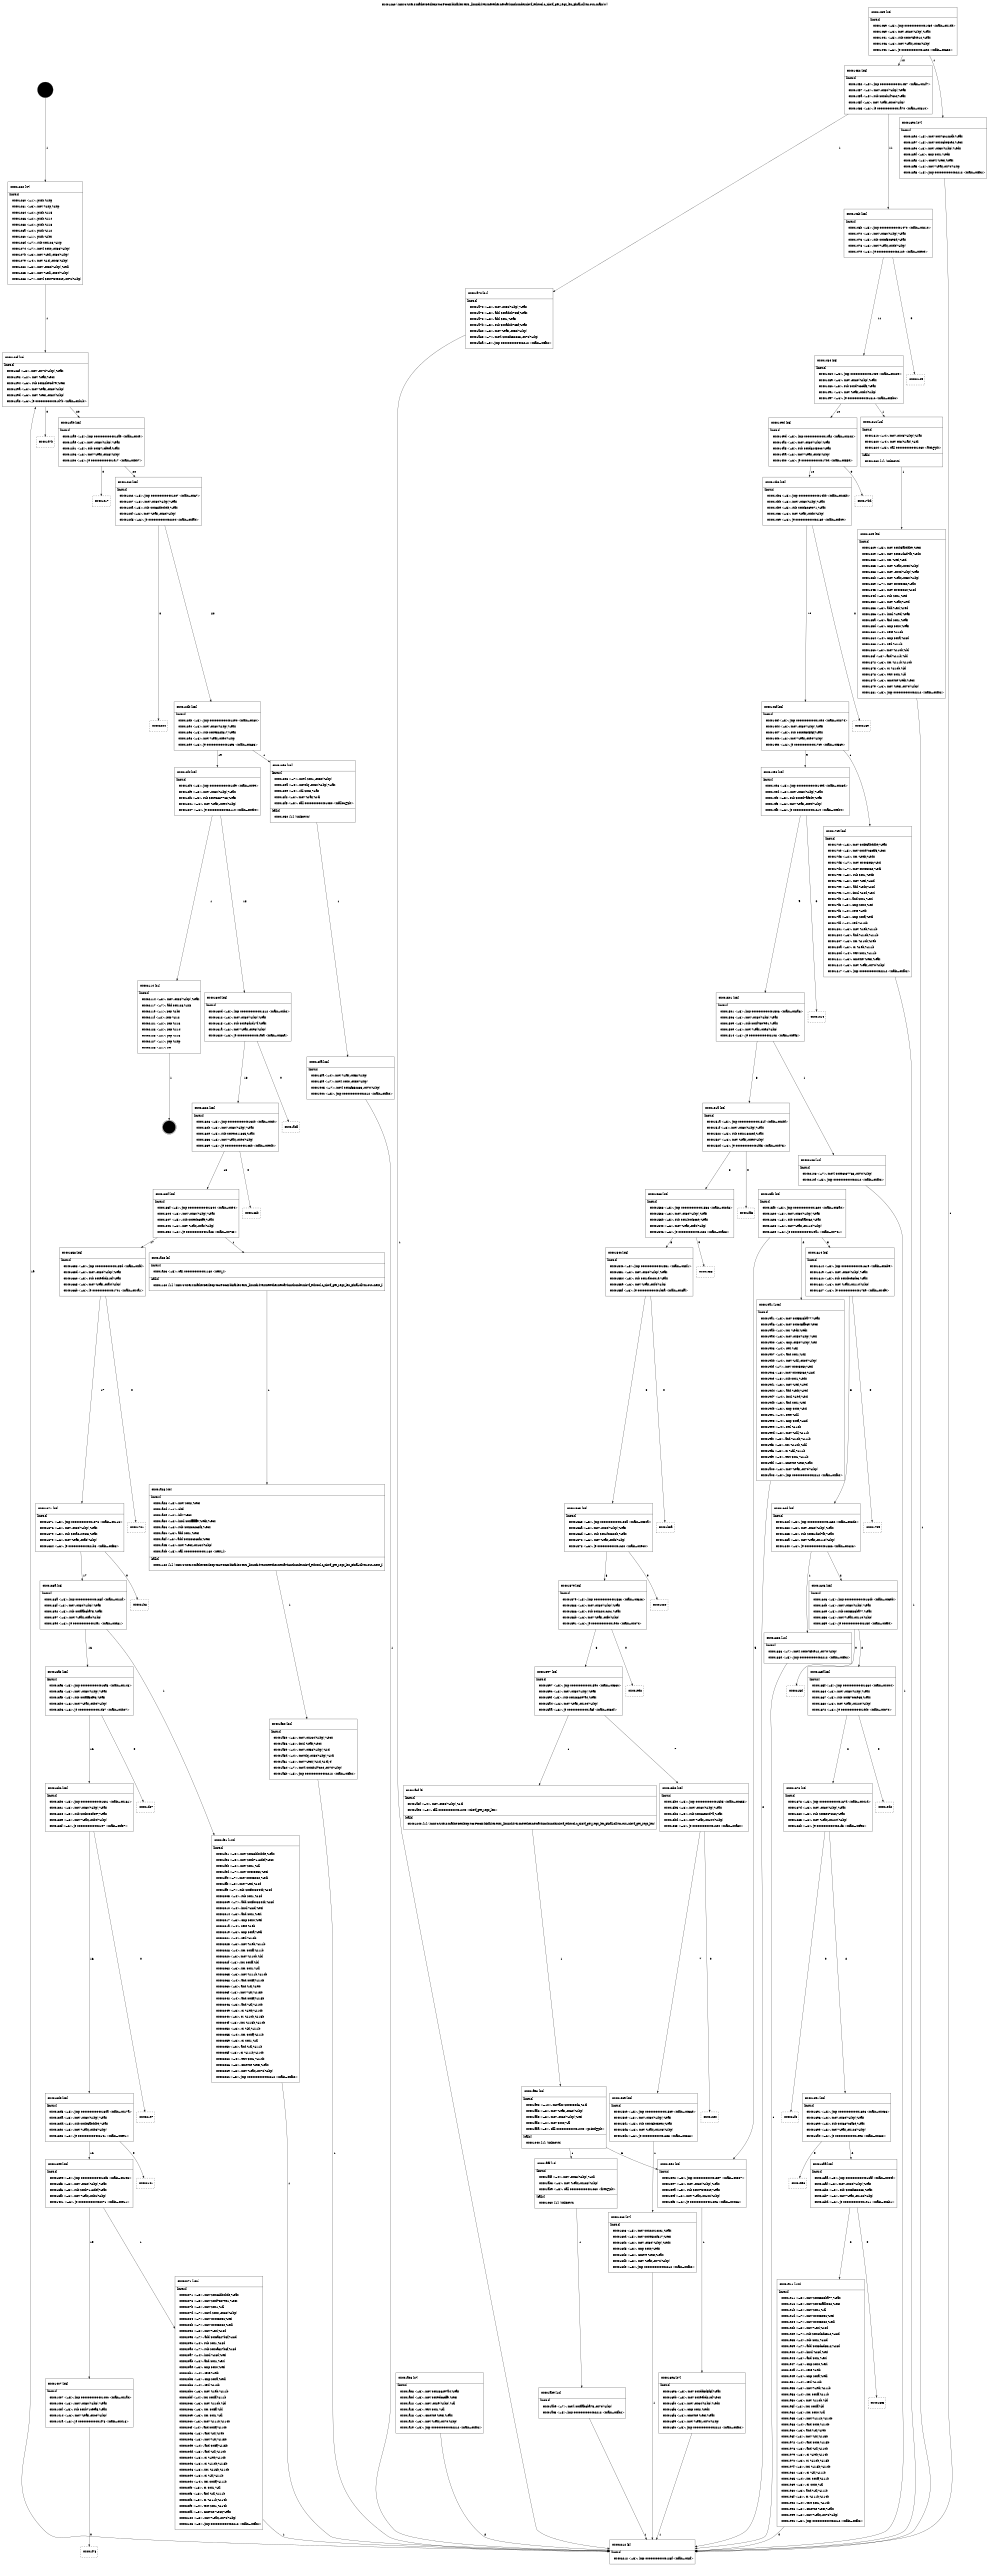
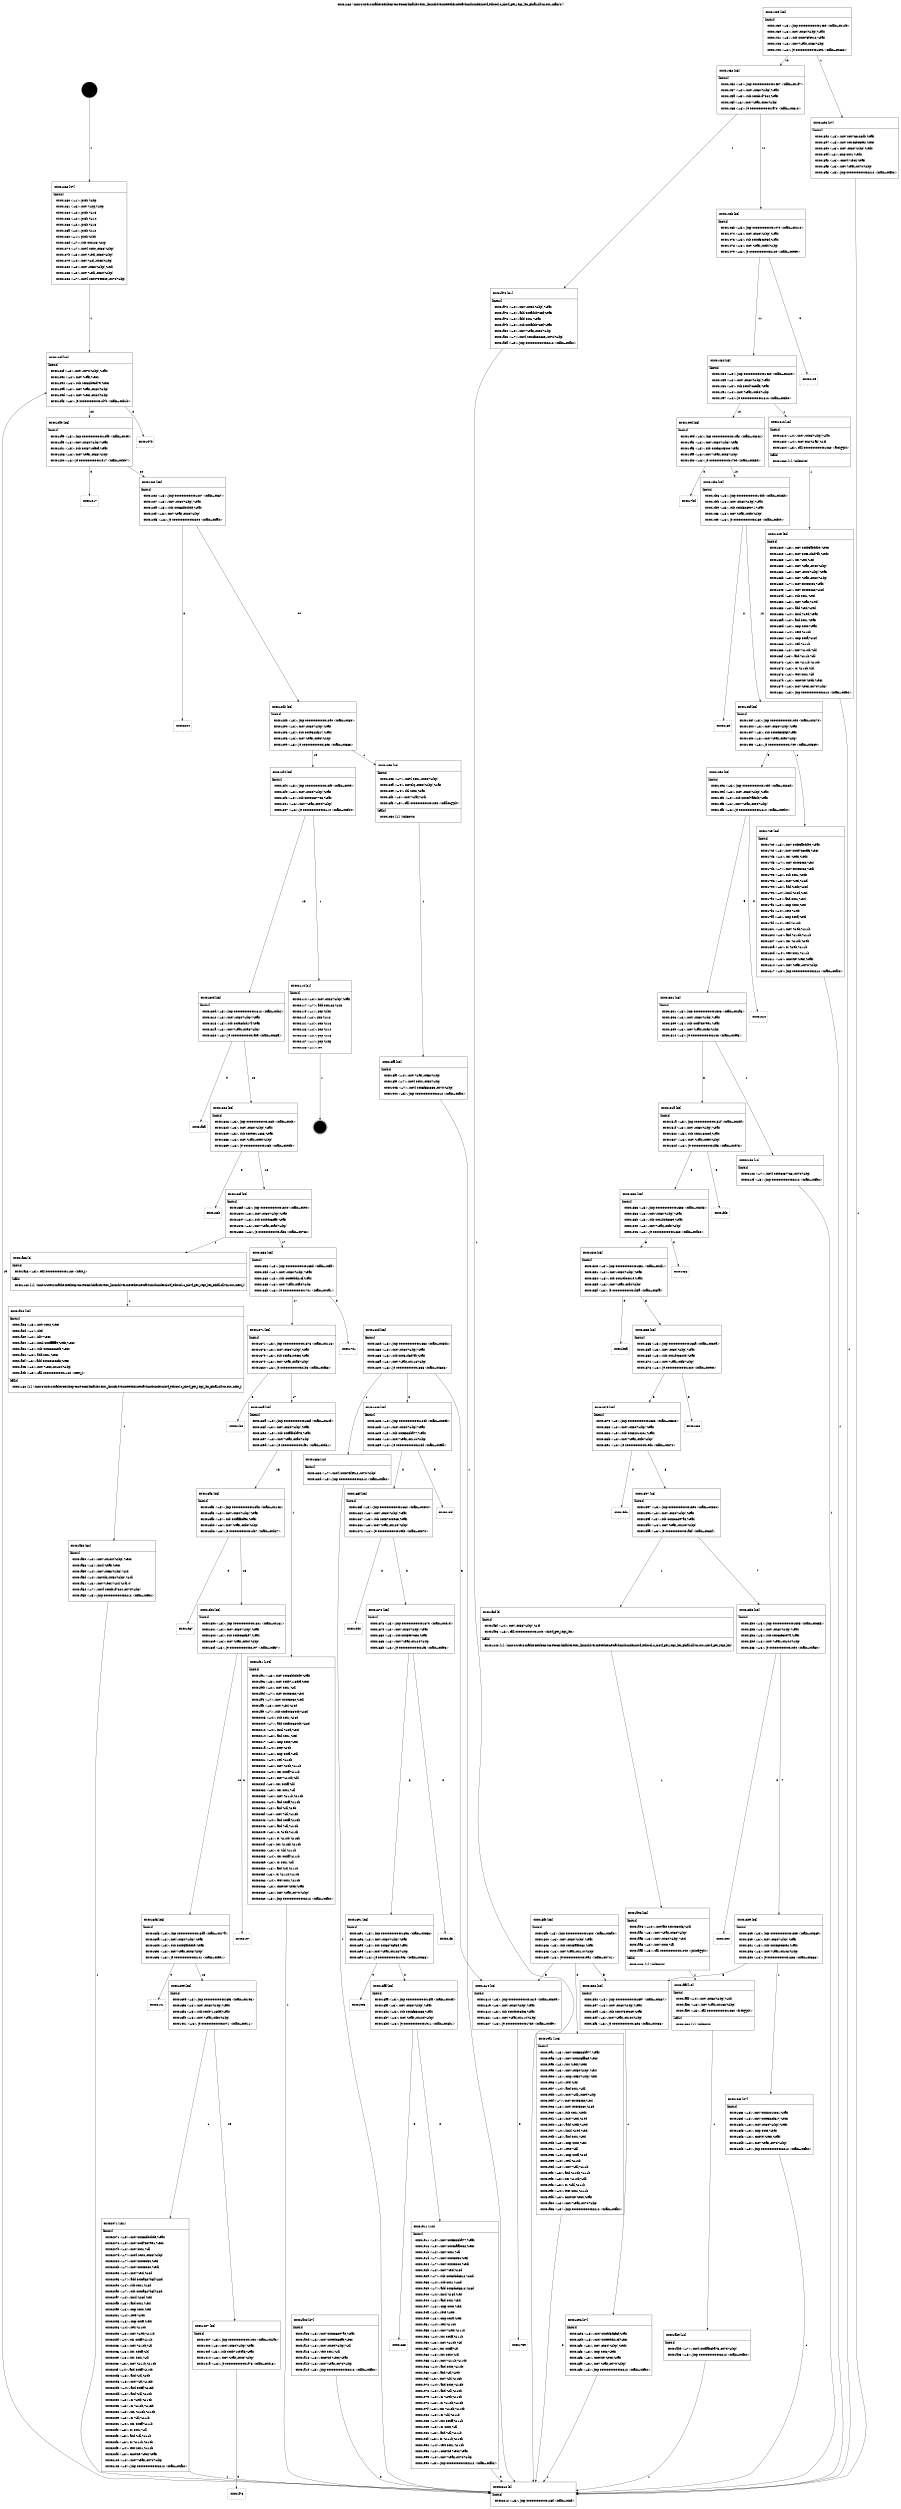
(849, 1400) -> (460, 1676)
(631, 2159) -> (709, 1975)
